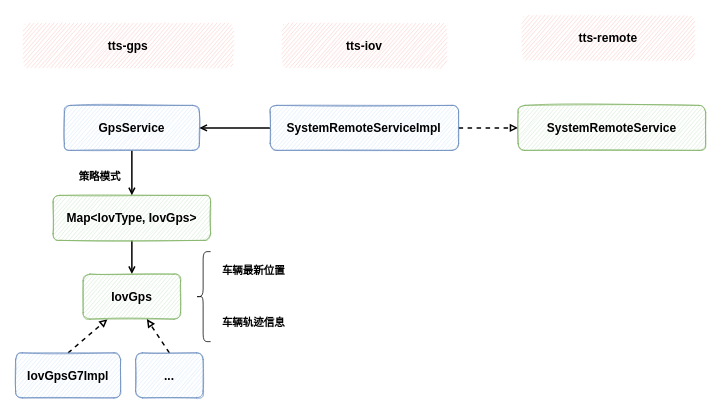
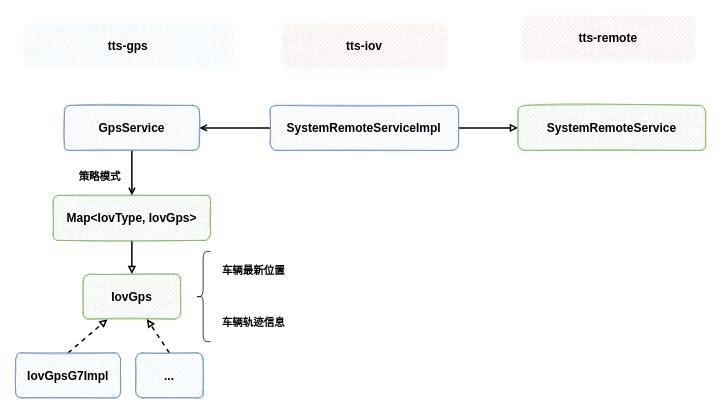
(128, 45) -> (128, 45)
(486, 128) -> (486, 128)
(132, 267) -> (132, 265)
